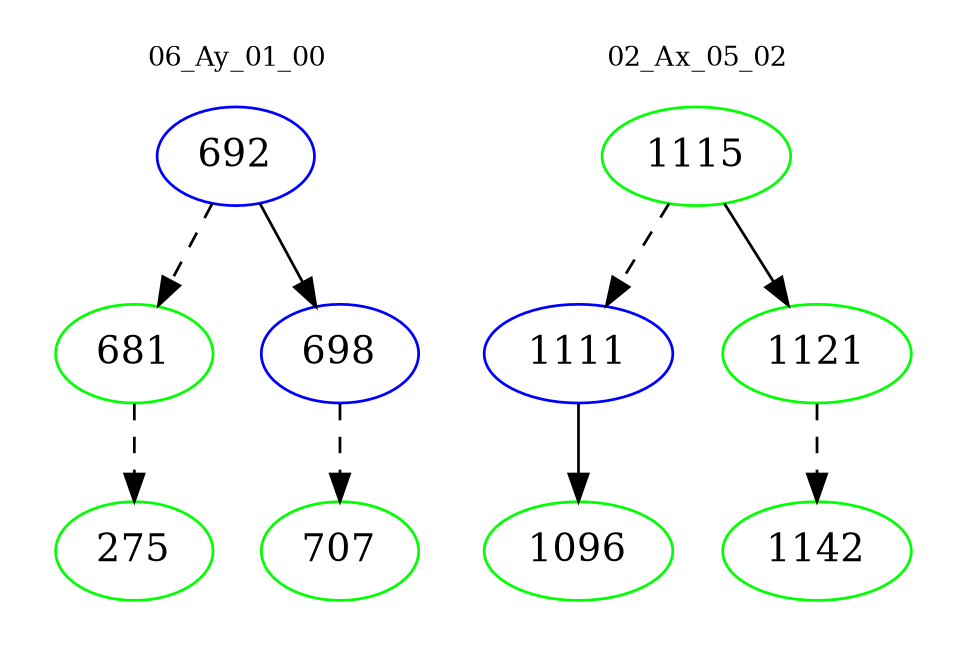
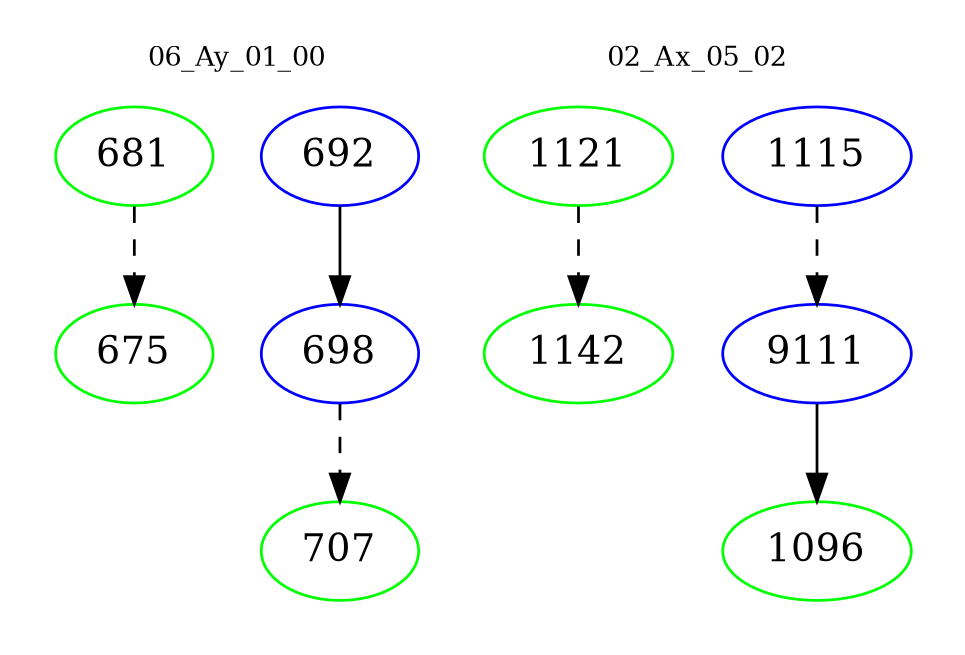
(696, 156) -> (817, 156)
(192, 242) -> none
(749, 243) -> none
(578, 354) -> (817, 354)
(134, 551) -> (134, 354)
